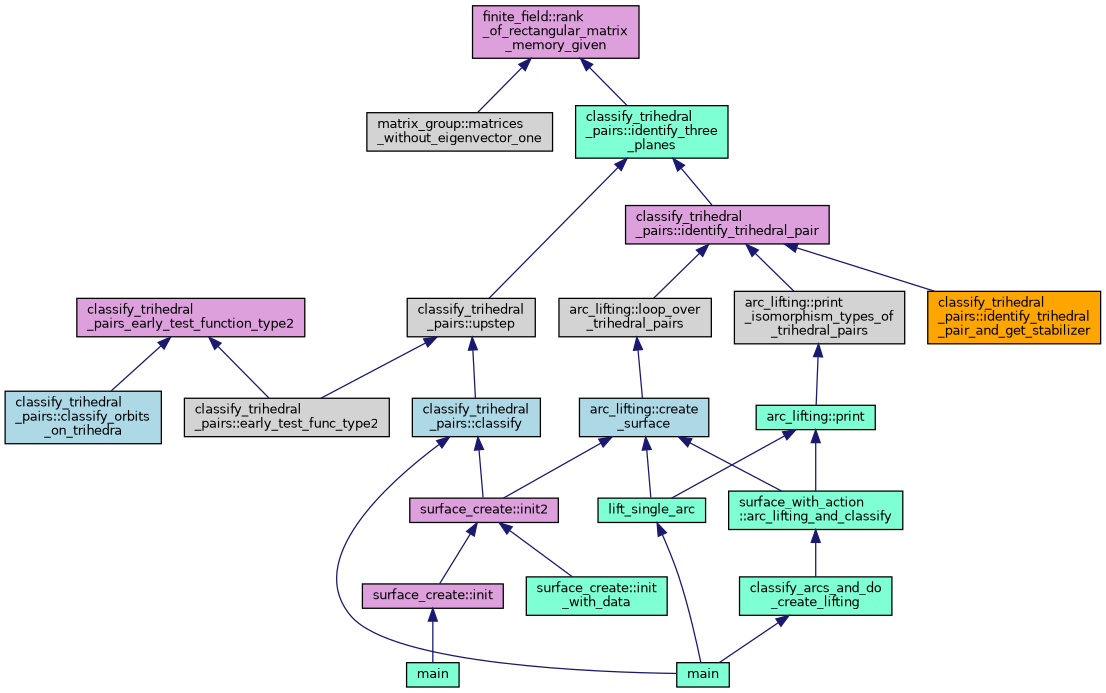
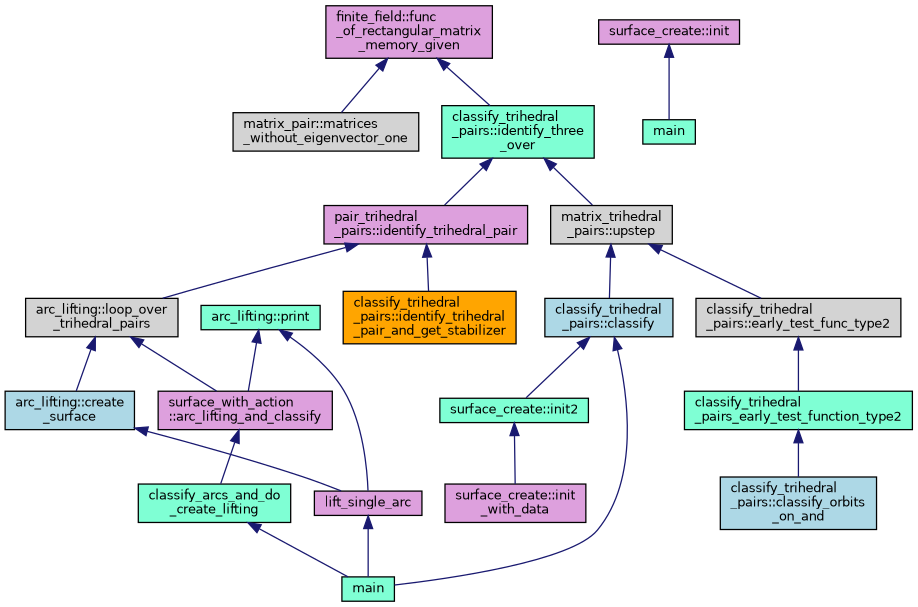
(556, 32) -> (409, 32)
(460, 132) -> (326, 132)
(652, 132) -> (518, 132)
(727, 225) -> (426, 225)
(191, 318) -> (798, 410)
(471, 318) -> (611, 225)
(820, 318) -> none
(243, 372) -> (798, 370)
(83, 417) -> (798, 503)
(740, 469) -> (179, 368)
(552, 471) -> none
(484, 510) -> (514, 410)
(652, 510) -> (368, 503)
(816, 510) -> (245, 410)
(455, 559) -> none
(597, 596) -> (515, 503)
